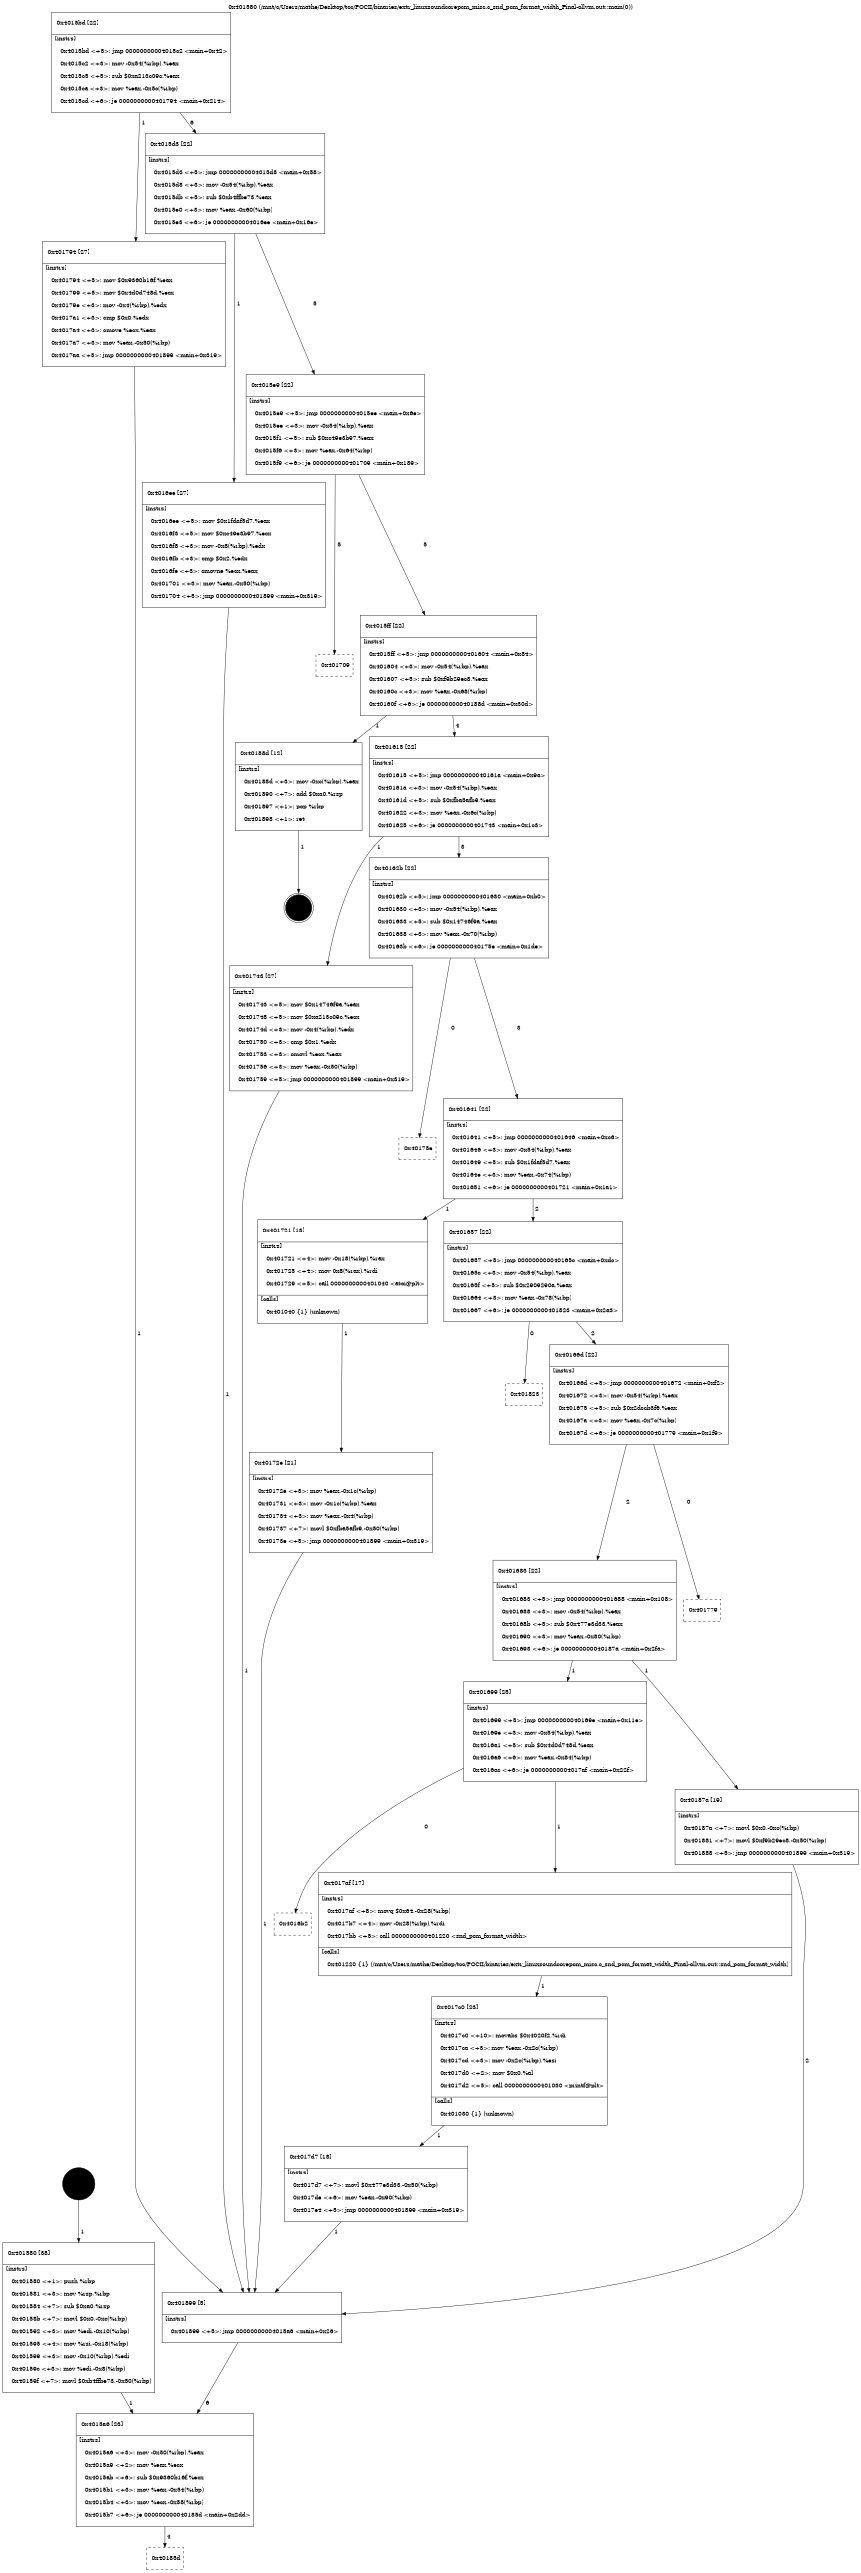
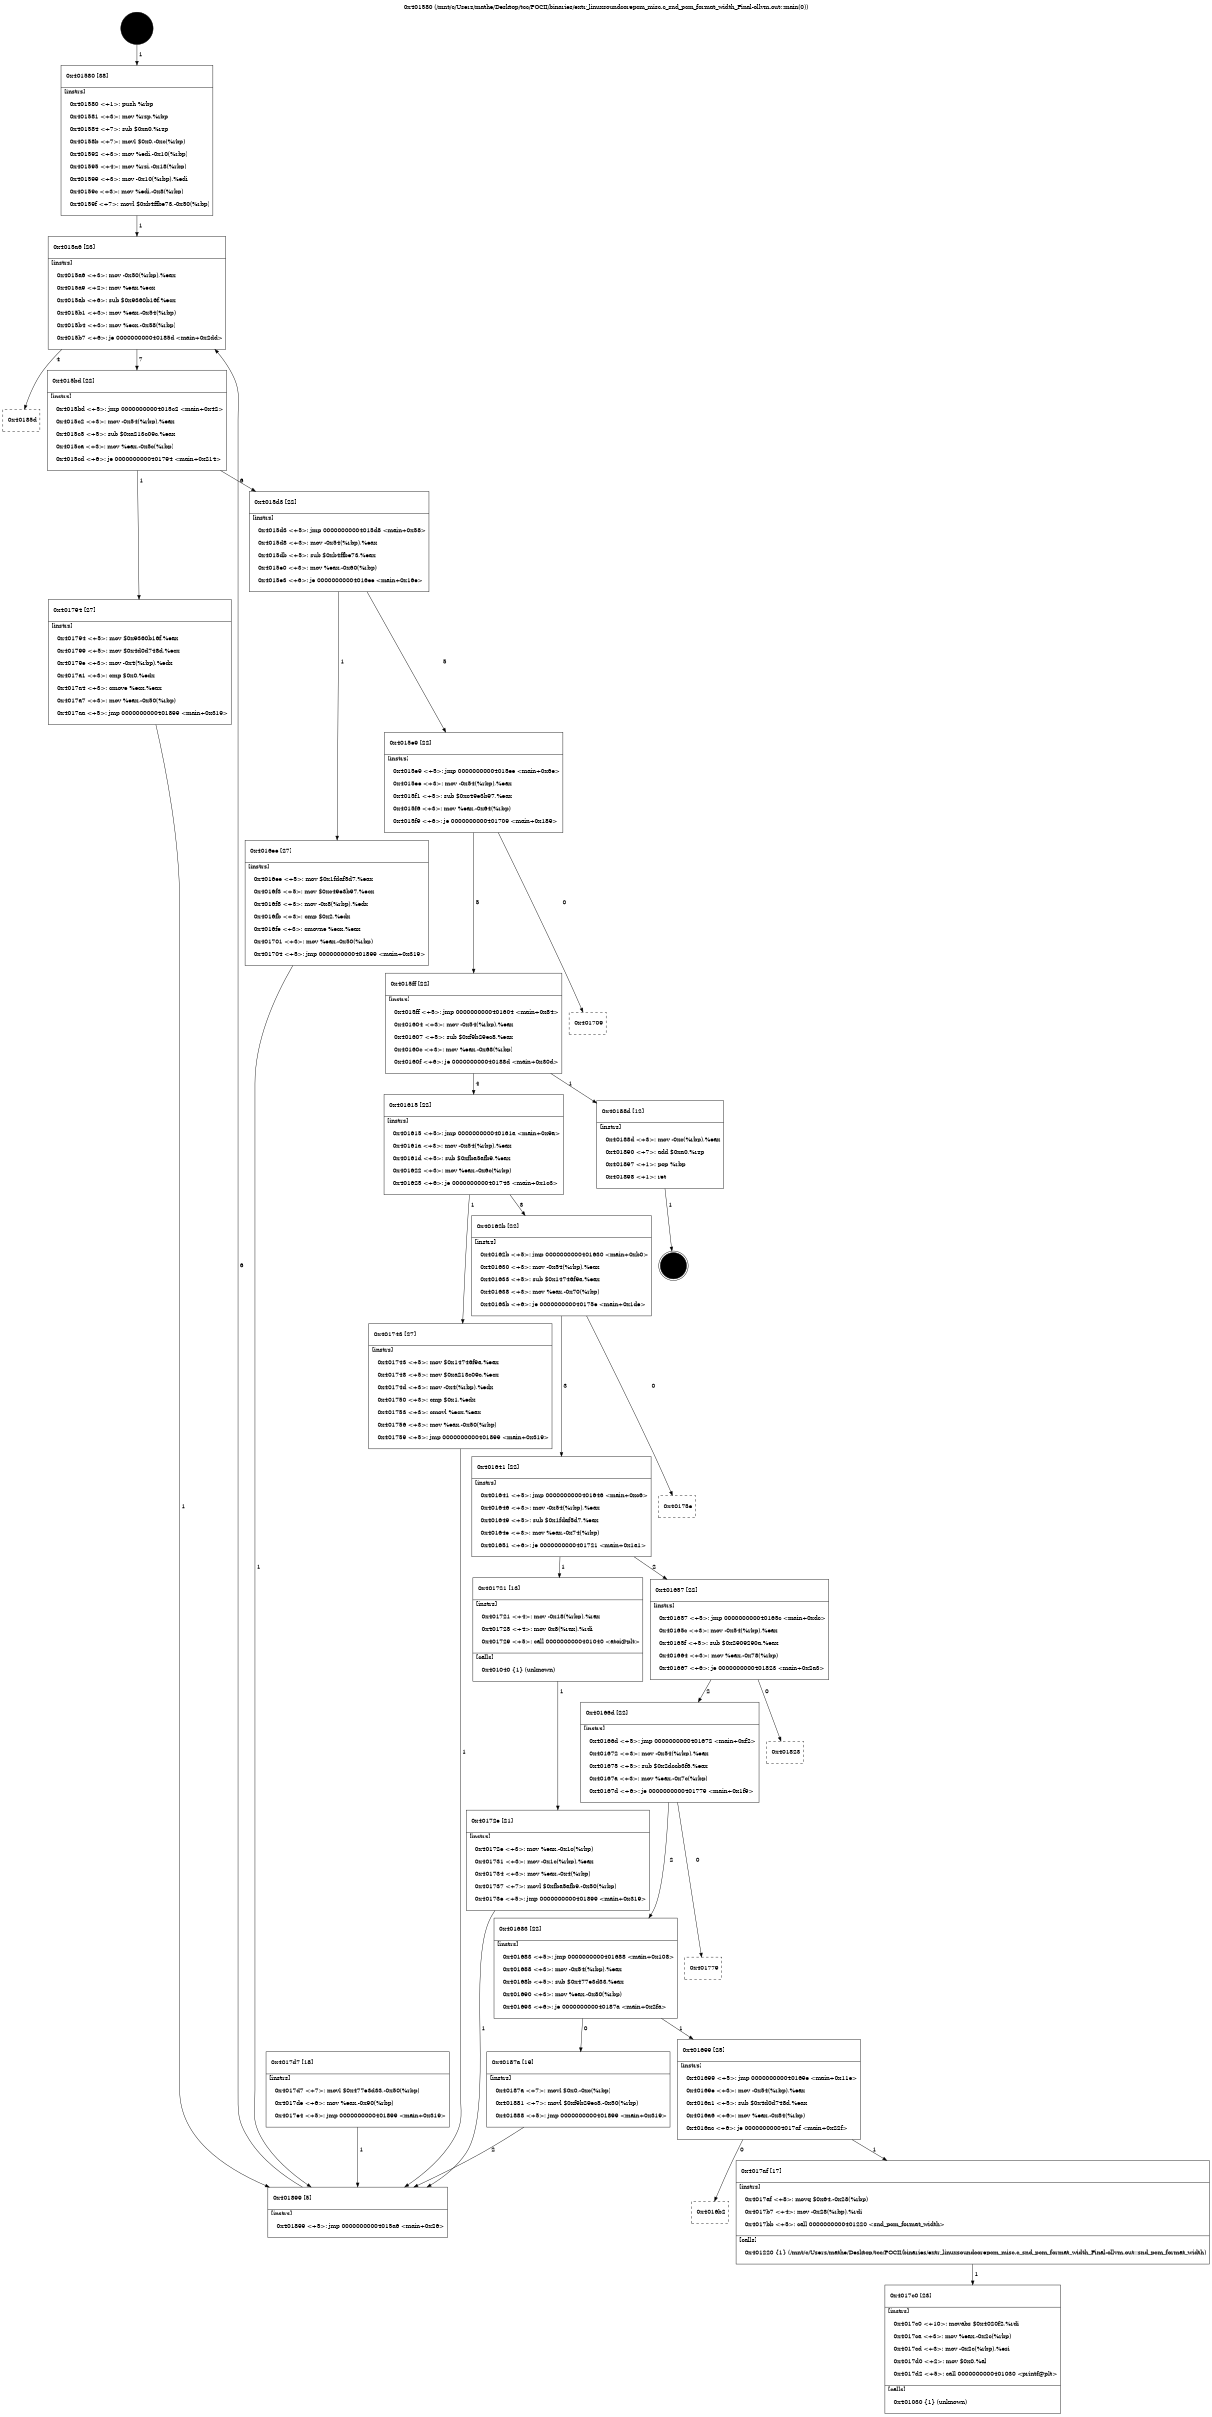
none -> (137, 358)
(338, 545) -> (563, 903)
(645, 1671) -> (585, 2029)
(434, 2134) -> none
